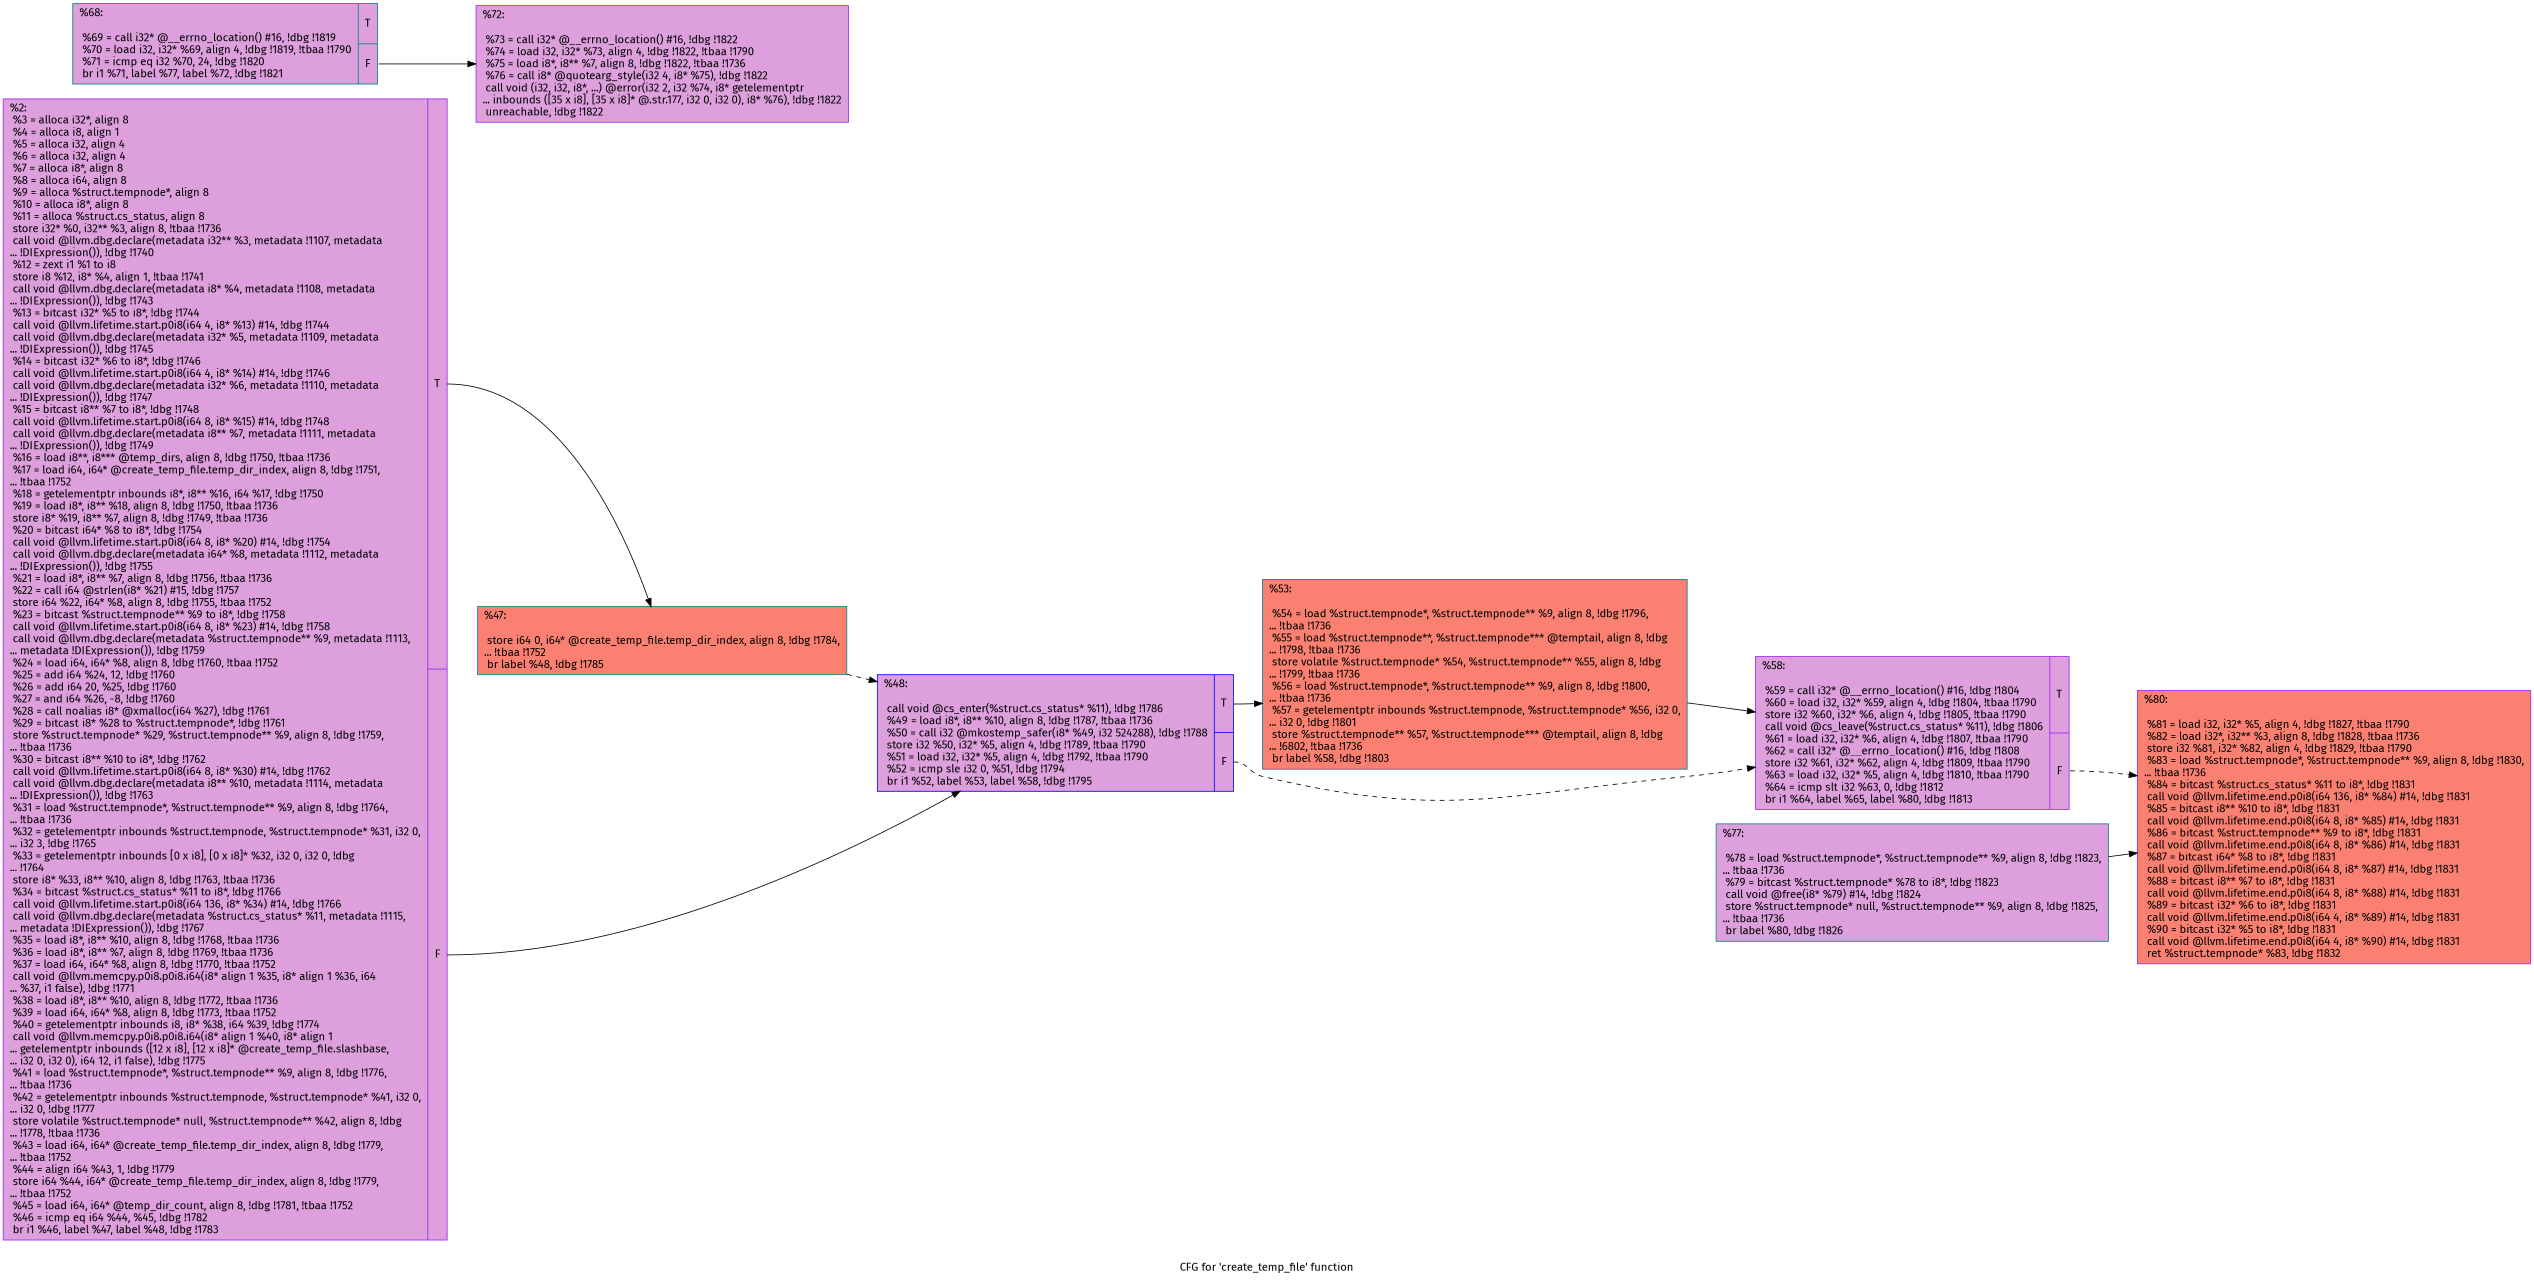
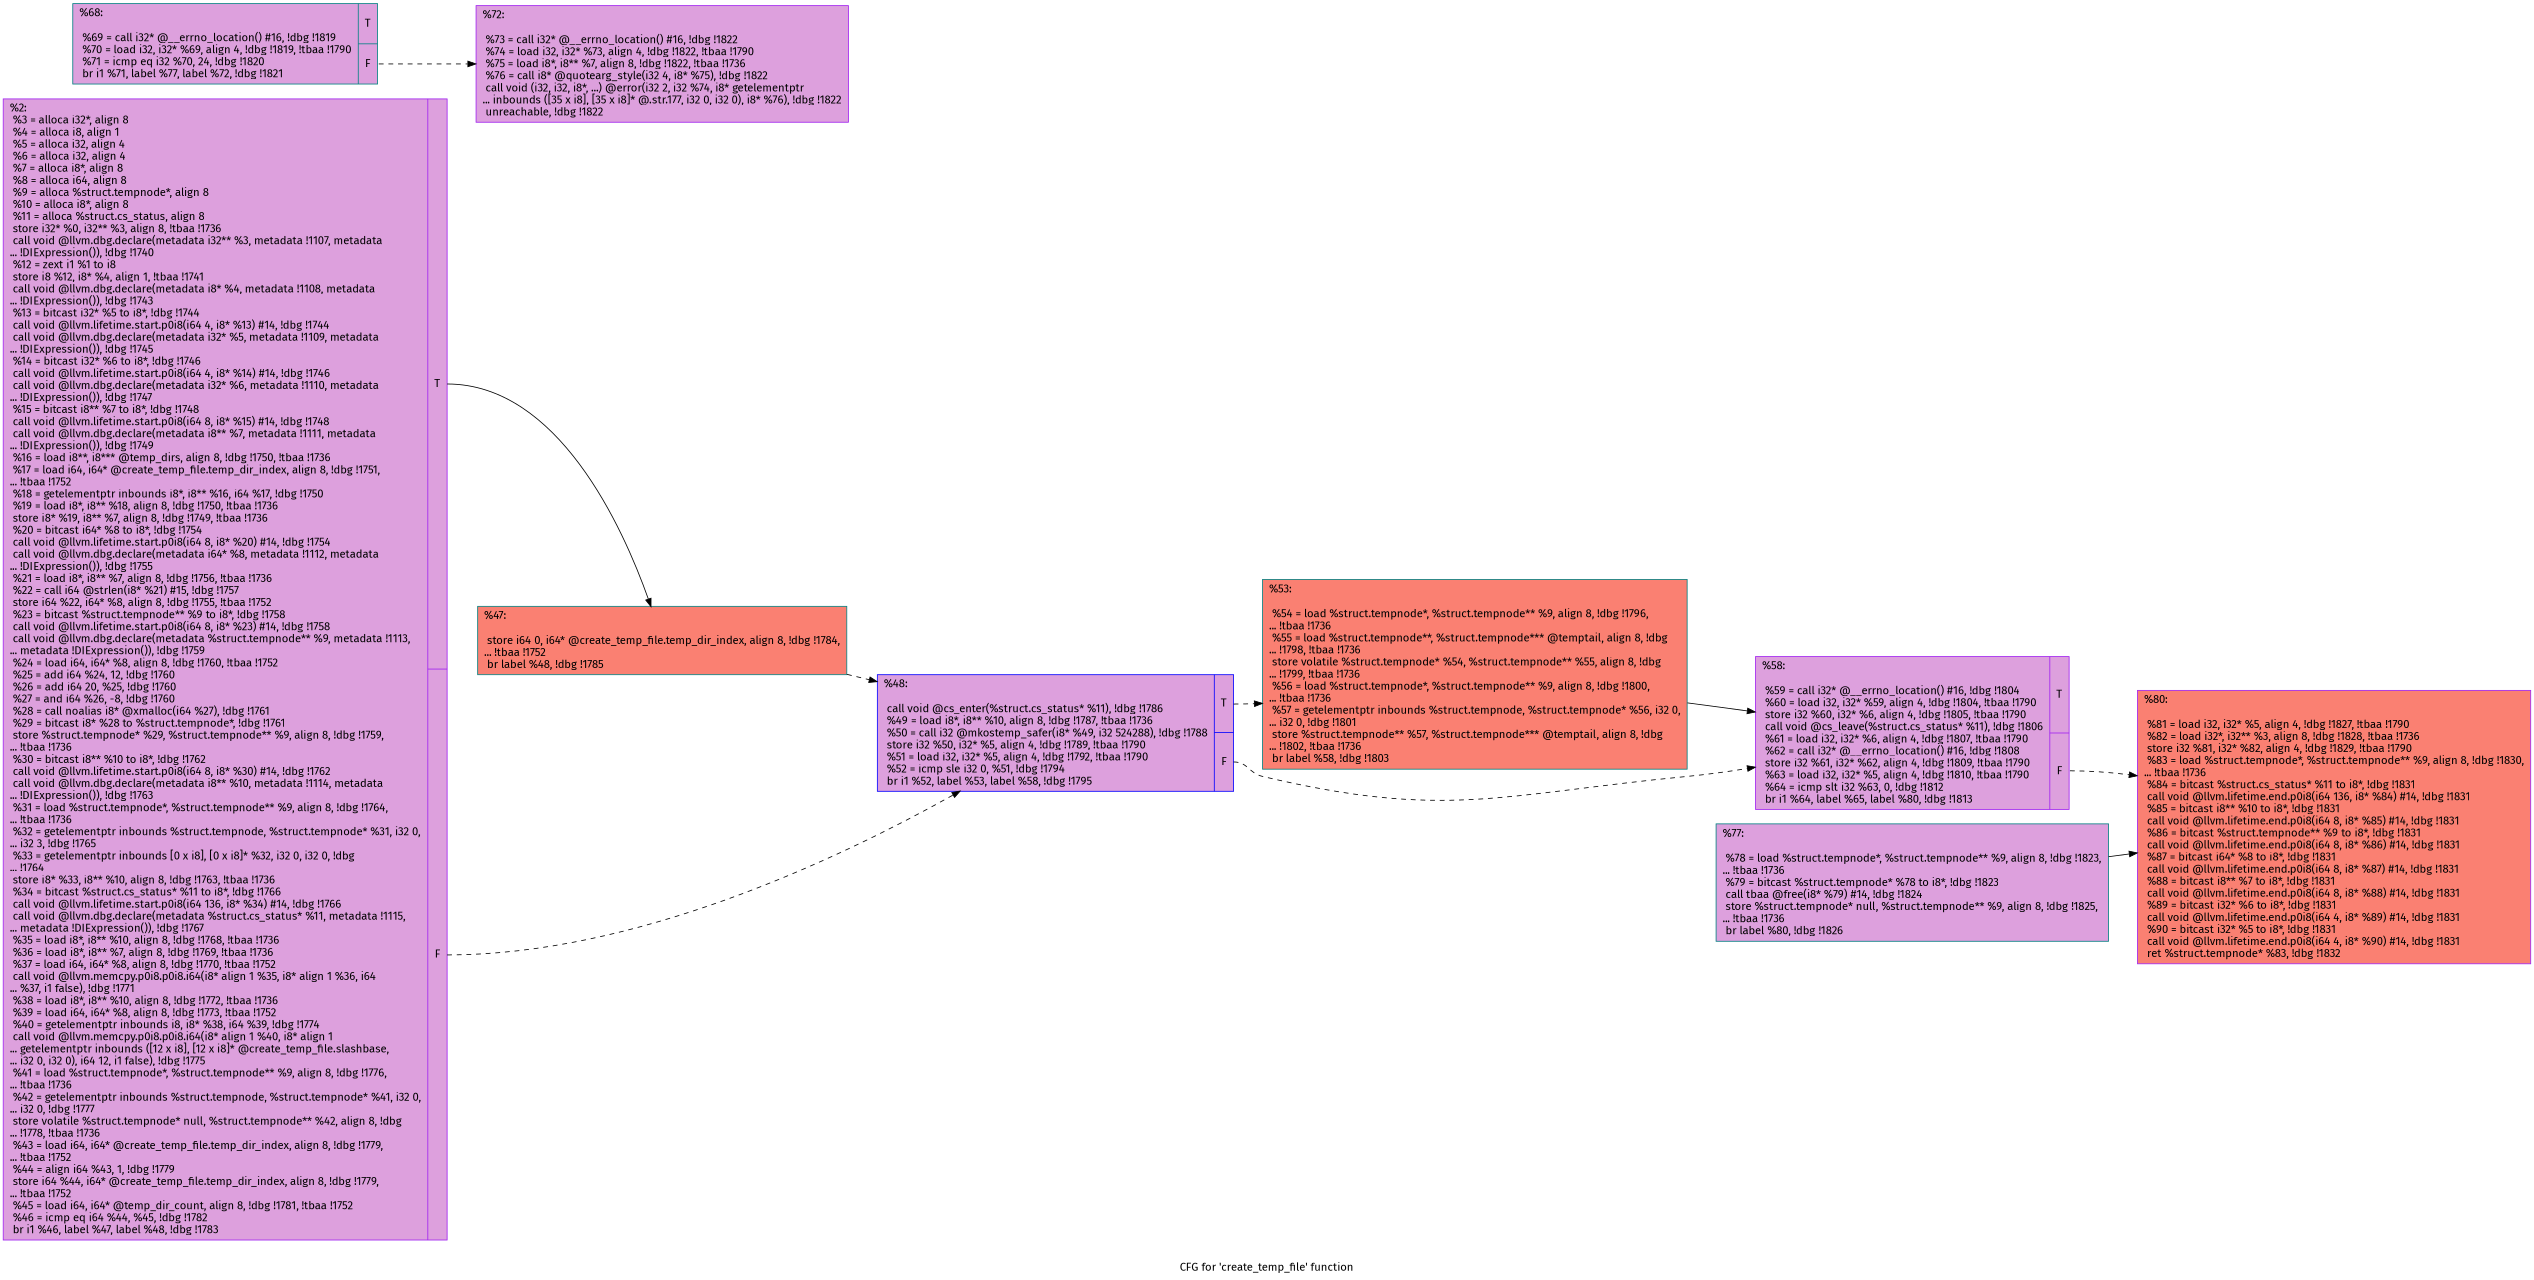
(423, 64) -> (423, 64)
(1244, 704) -> (1244, 704)
(1316, 747) -> (1315, 747)
(1822, 895) -> (1823, 895)
(709, 905) -> (709, 905)
